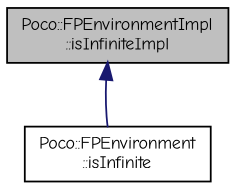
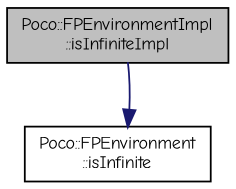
(106, 104) -> (130, 86)
